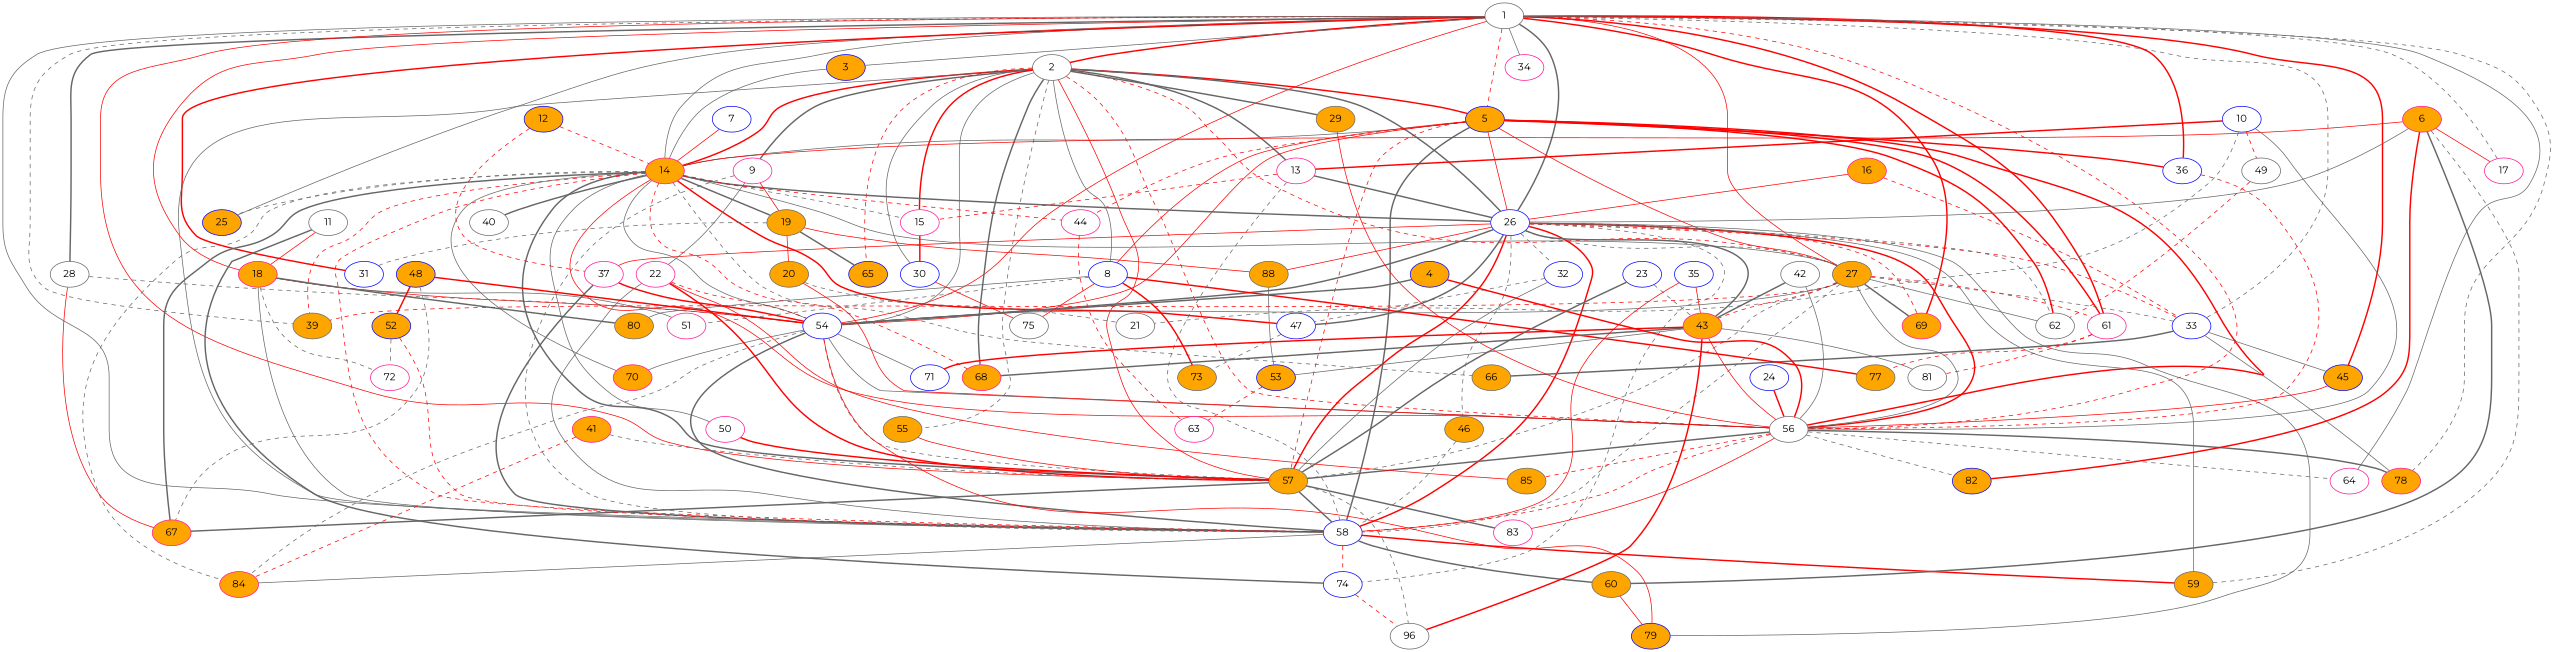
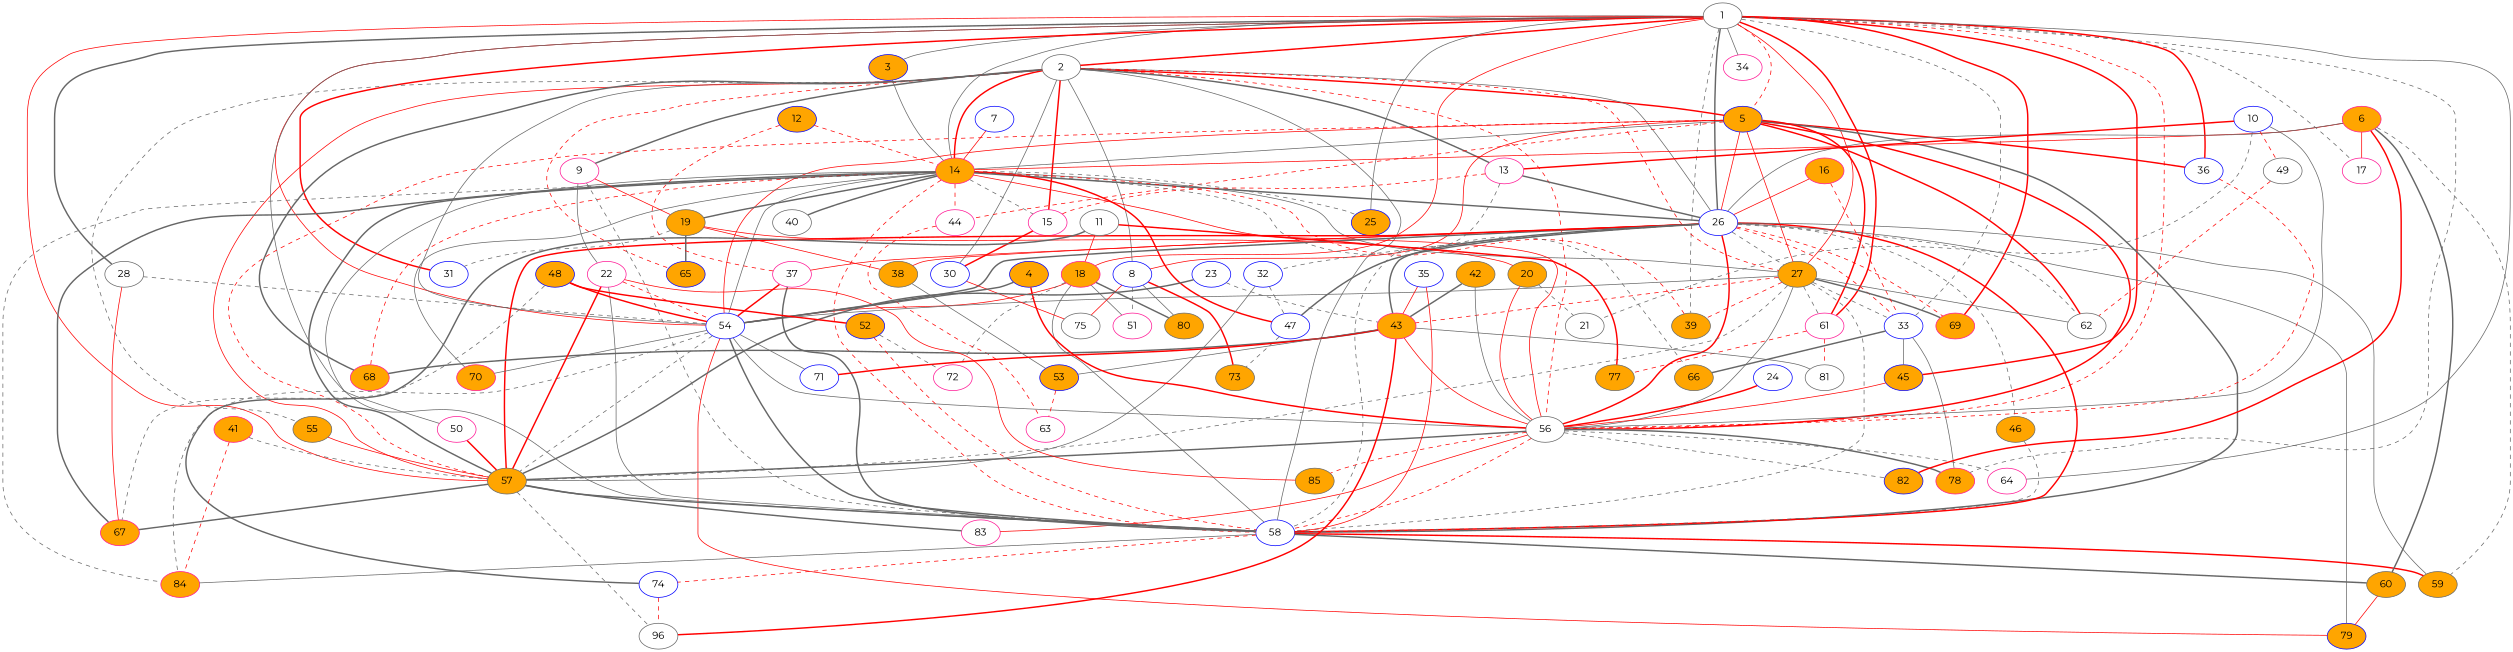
(1316, 94) -> (1423, 81)
(1336, 119) -> none
(1269, 274) -> (898, 274)
(1800, 274) -> (1476, 274)
(1983, 290) -> (1811, 300)
(1510, 326) -> (1402, 247)
(1628, 389) -> none
